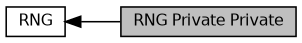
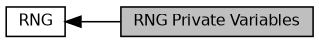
(208, 22) -> (217, 22)
